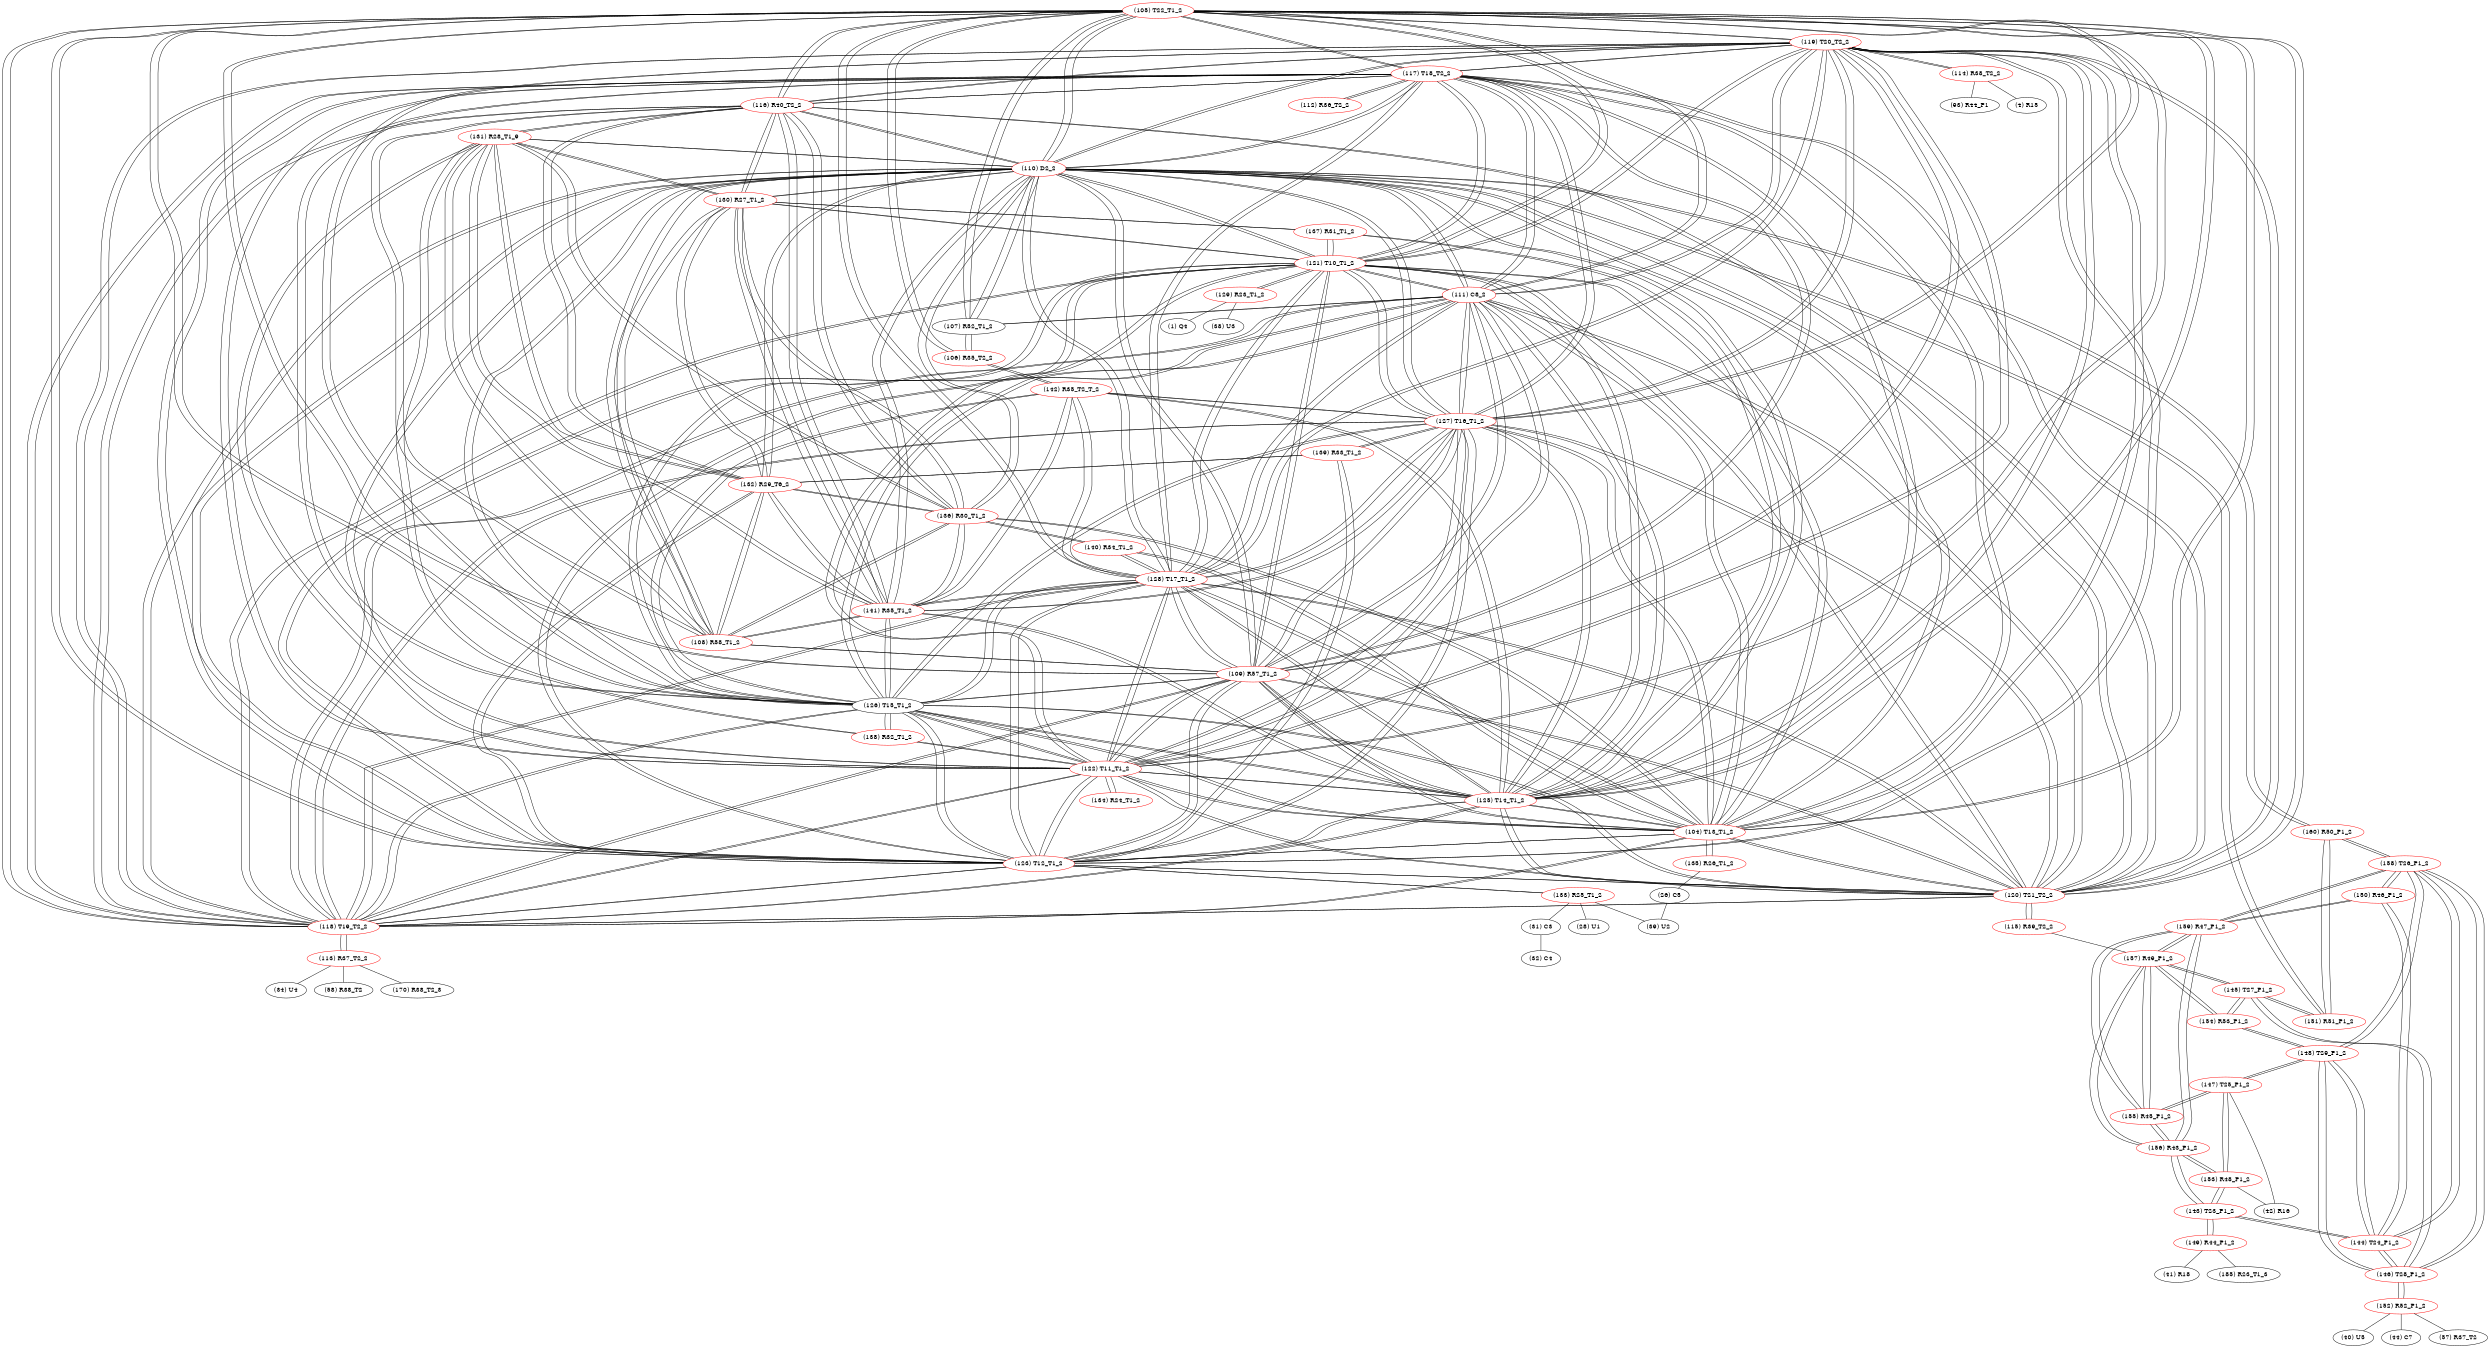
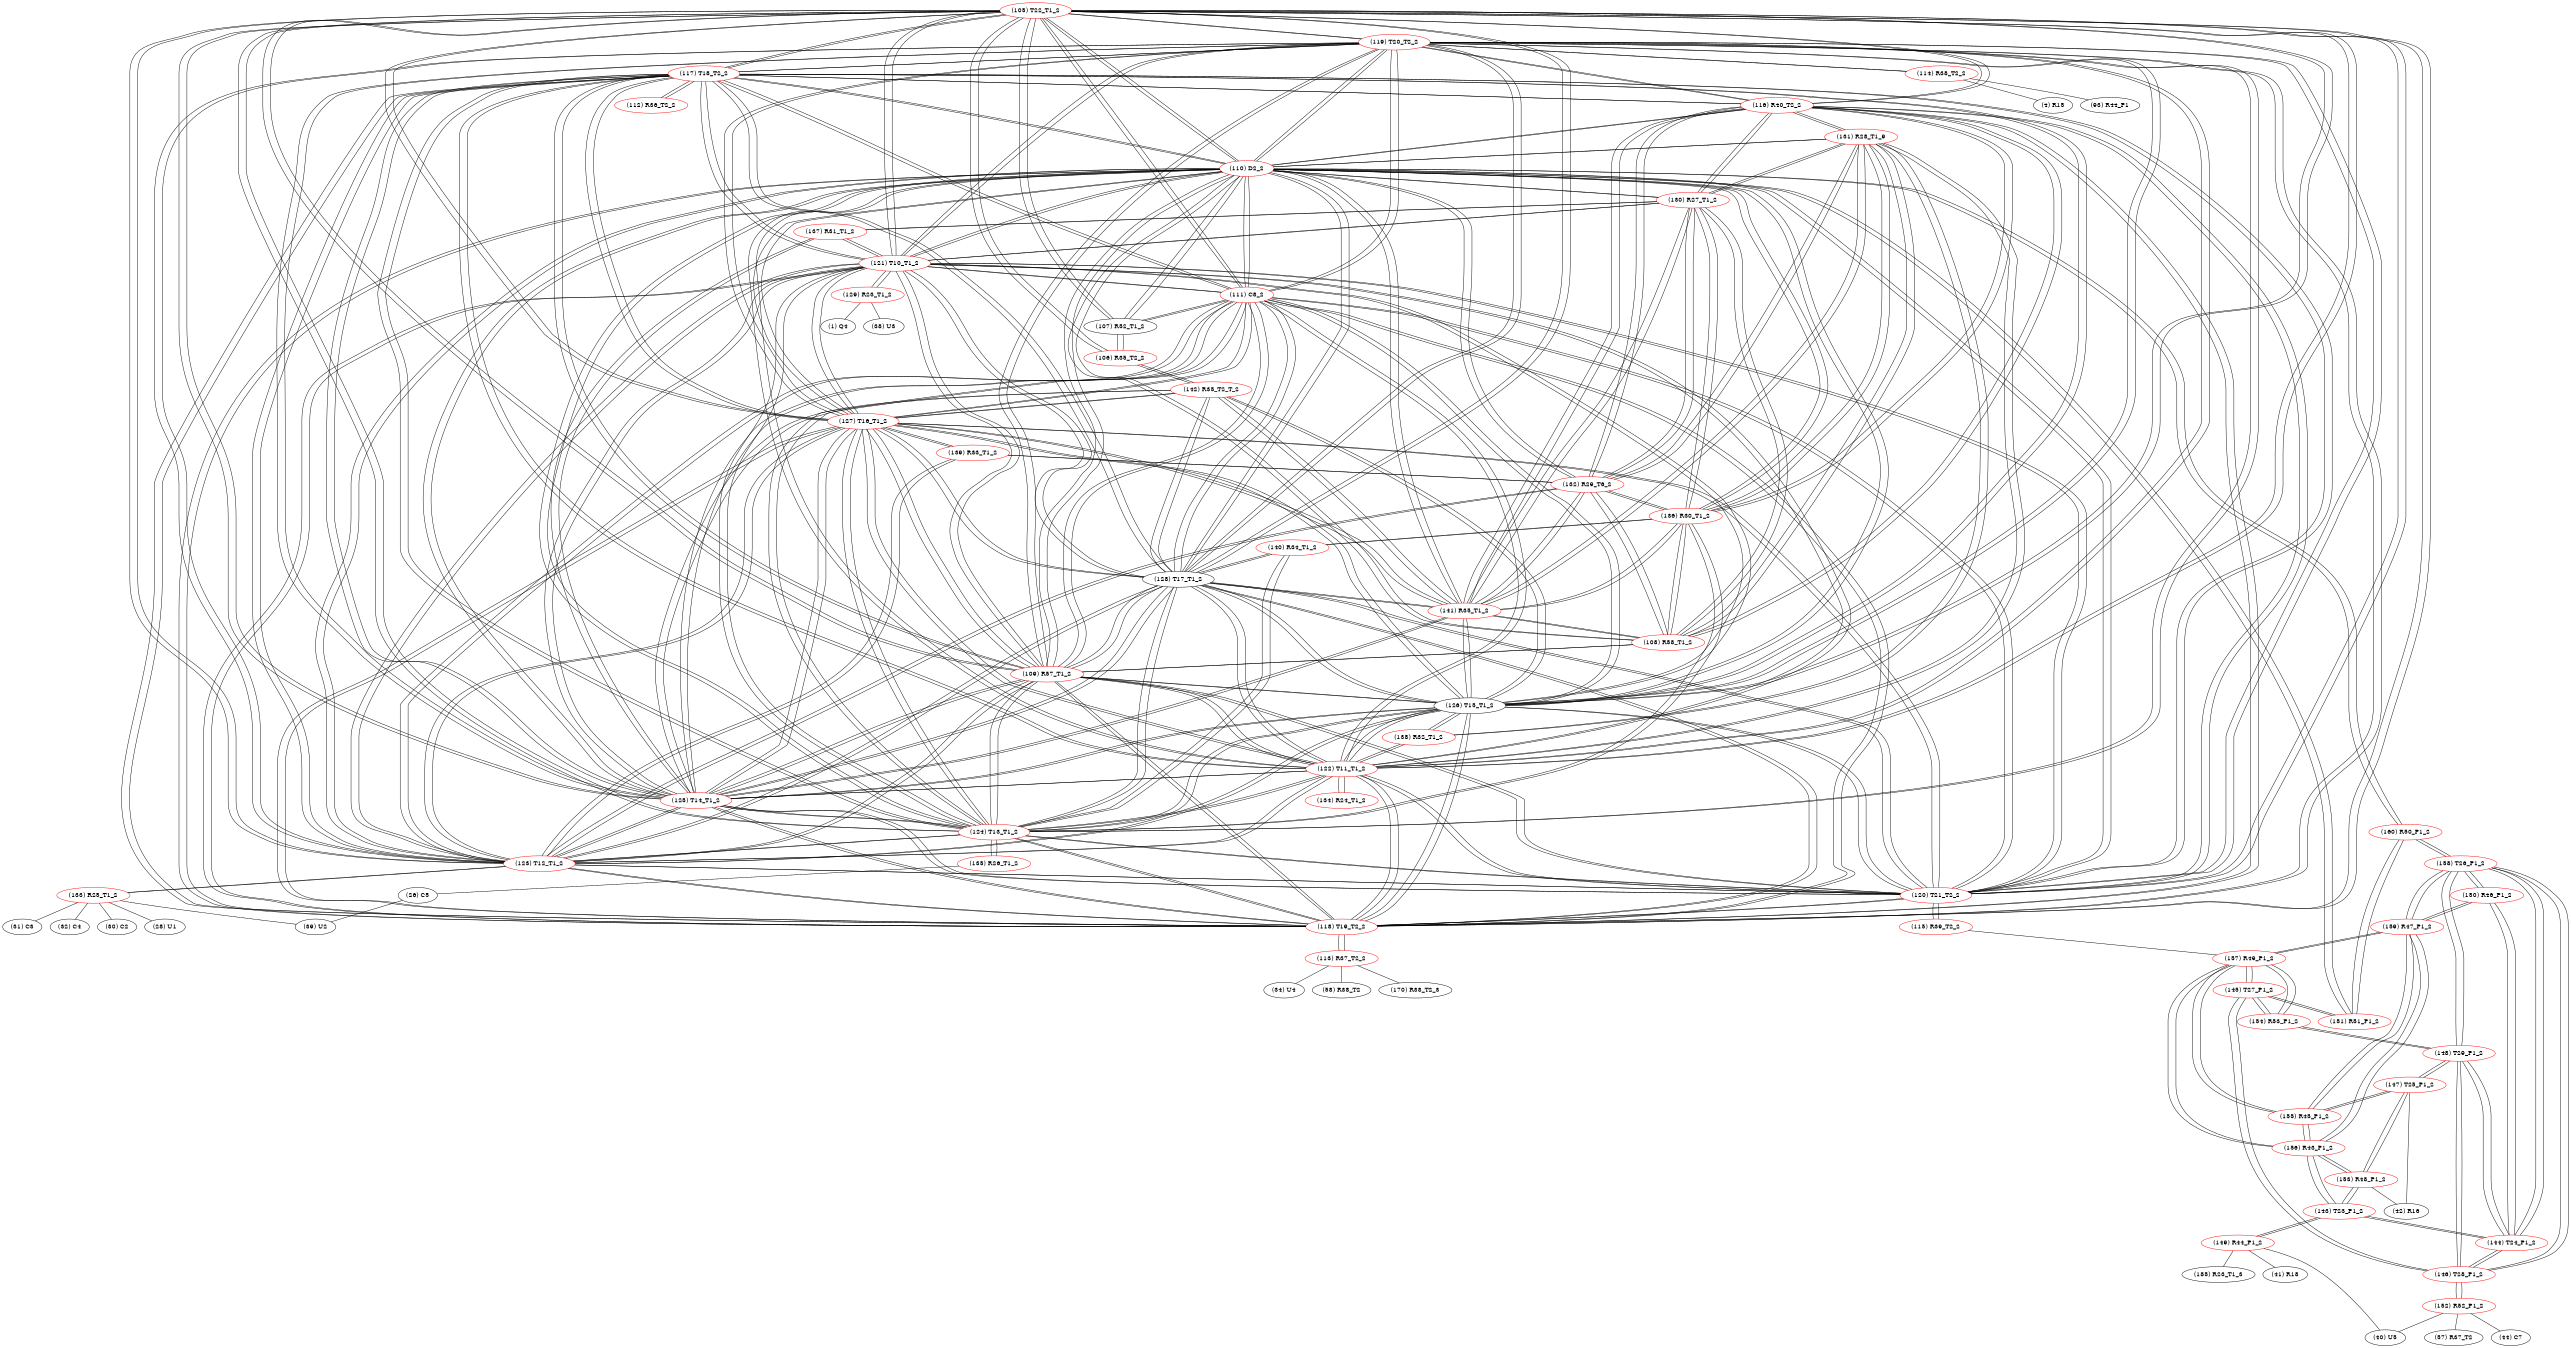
(1171, 579) -> (1178, 579)
(1709, 832) -> (994, 832)
none -> (117, 927)
(1541, 943) -> (81, 911)
none -> (2329, 1279)
